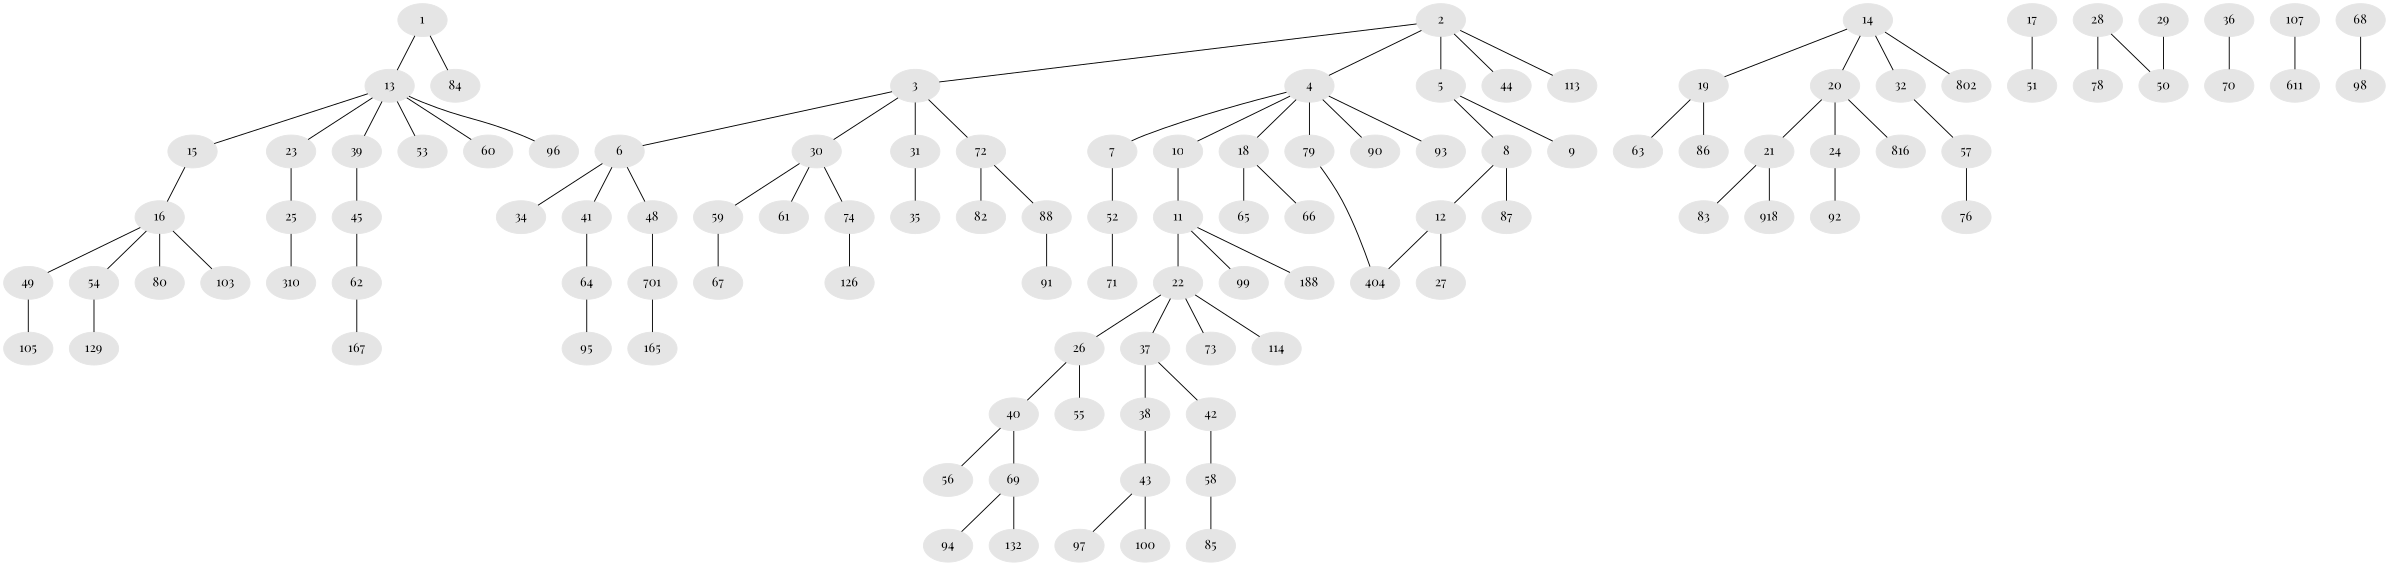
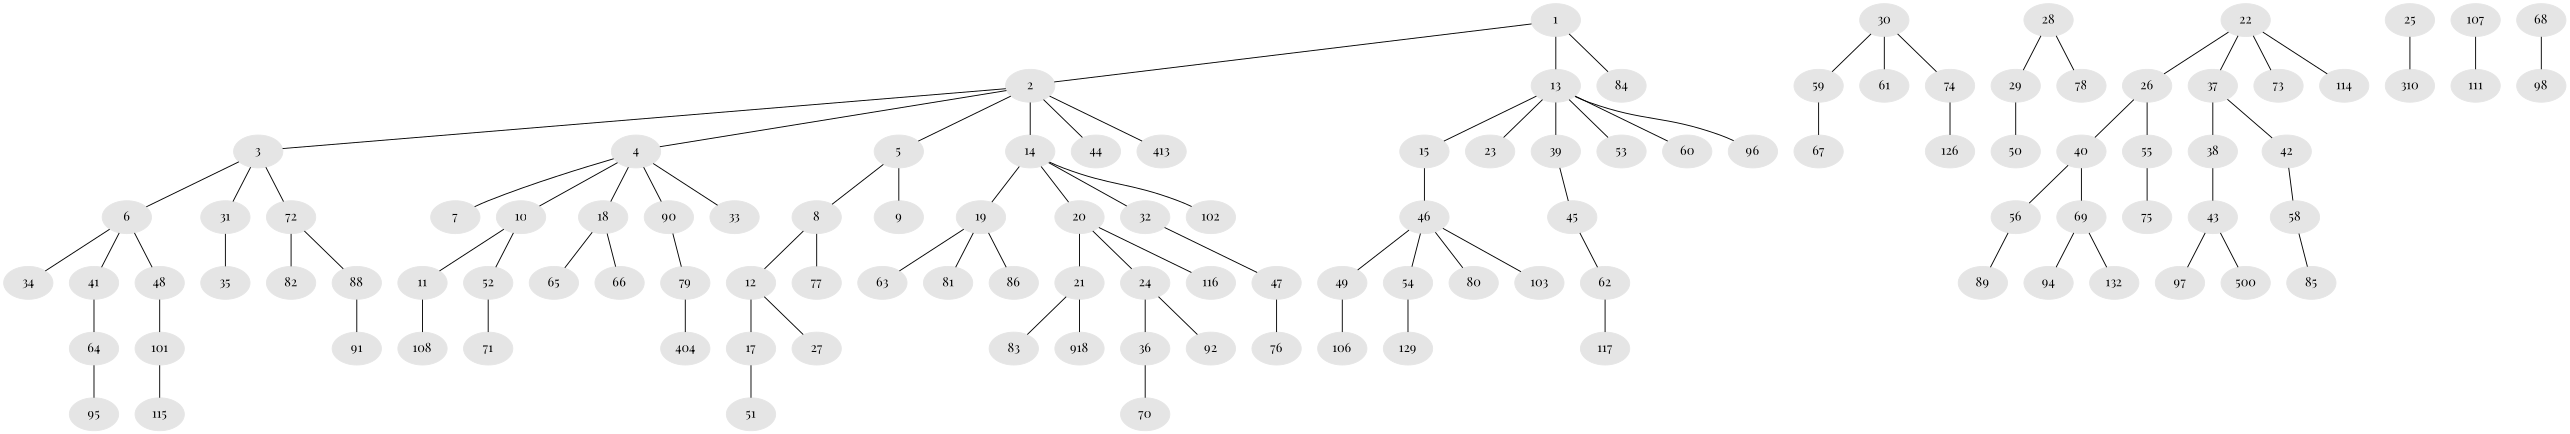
none -> (1293, 53)
(2131, 53) -> (2032, 53)
(1572, 86) -> (1162, 151)
(1966, 86) -> (1211, 217)
(2295, 86) -> (2476, 86)
(866, 119) -> none
none -> (1030, 119)
(1309, 119) -> (677, 250)
(1441, 151) -> (735, 217)
(1901, 151) -> (1211, 283)
(1966, 151) -> (1277, 283)
(291, 184) -> none
(1112, 184) -> (505, 250)
(160, 217) -> (1424, 217)
(1507, 217) -> (817, 283)
none -> (2147, 217)
(1178, 250) -> none
(1408, 250) -> (751, 316)
(652, 283) -> (160, 349)
none -> (948, 283)
(1244, 283) -> none
(1309, 283) -> (422, 349)
none -> (1983, 283)
none -> (1145, 316)
(28, 349) -> (1342, 349)
(357, 349) -> (1605, 349)
(652, 349) -> (160, 414)
(1145, 546) -> (2246, 283)
